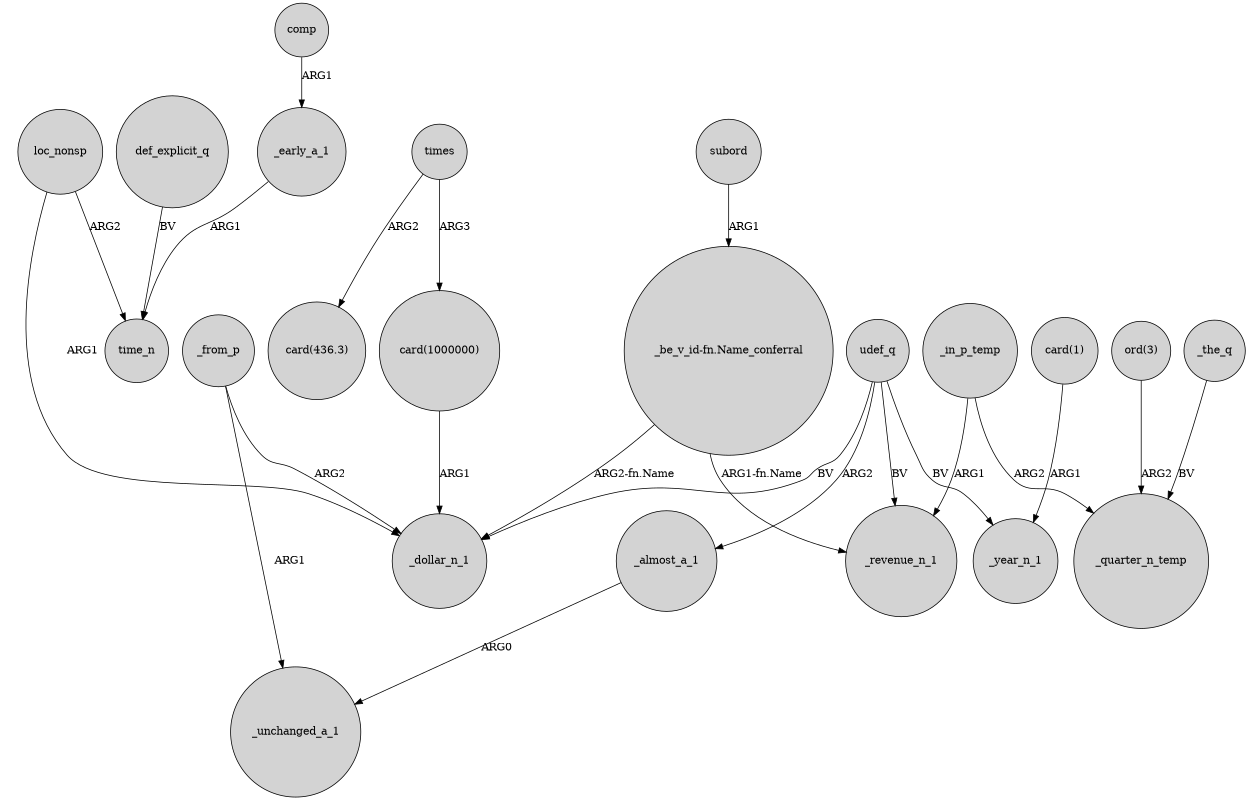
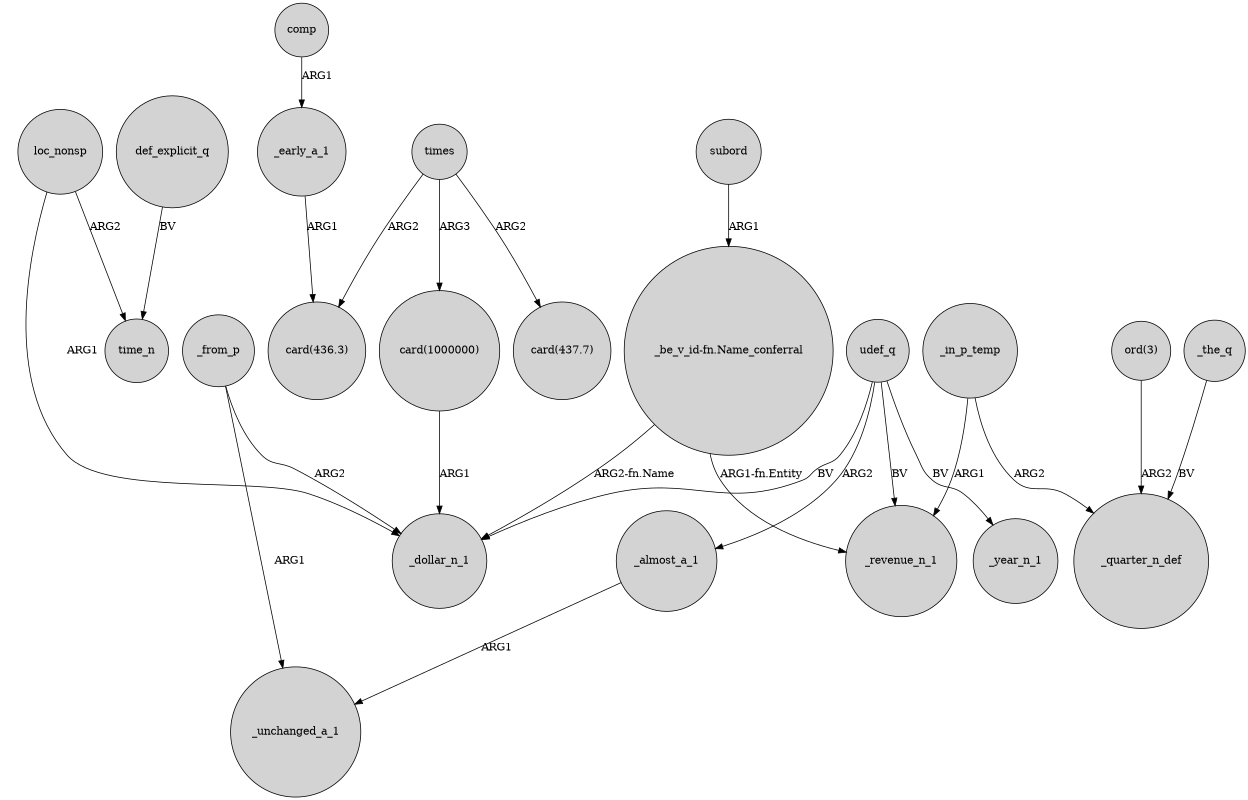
(191, 232) -> (309, 245)
none -> (562, 351)
(1065, 351) -> none
(762, 474) -> (762, 474)
(1141, 561) -> (1141, 561)
(497, 648) -> (497, 648)
